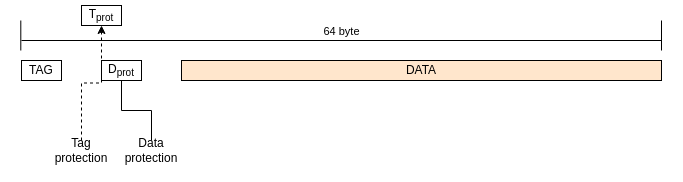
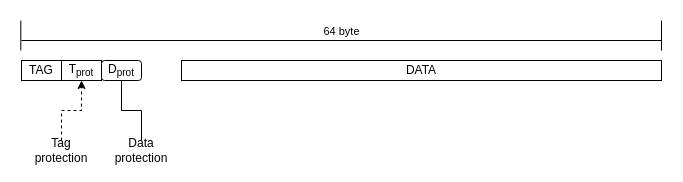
(102, 16) -> (82, 71)
(122, 71) -> (122, 71)
(422, 71) -> (422, 71)
(82, 151) -> (62, 151)
(152, 151) -> (142, 151)
